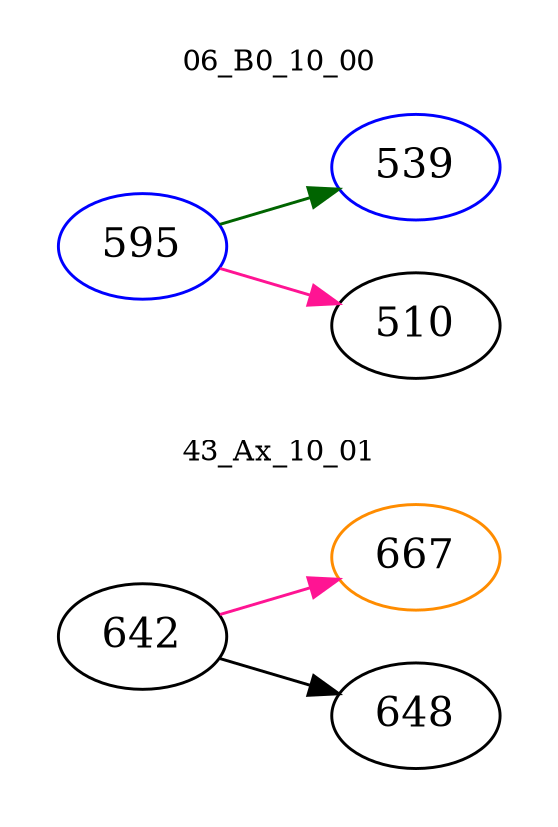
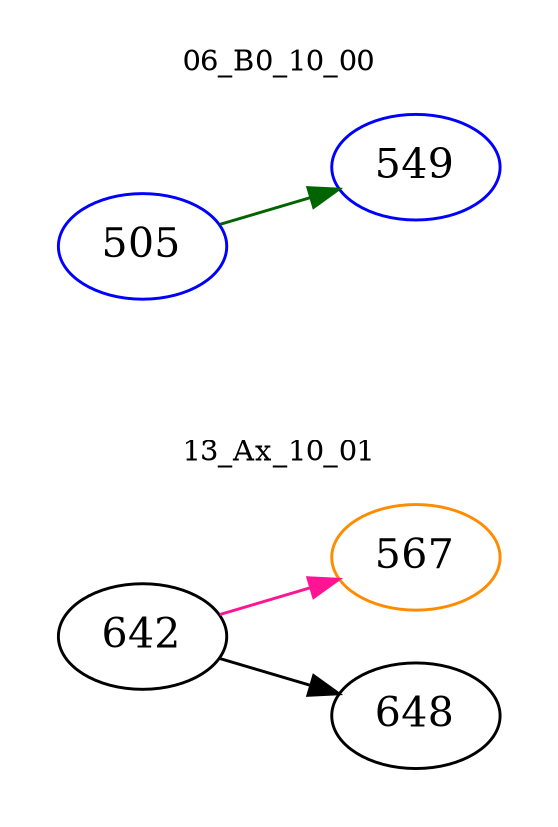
(416, 167) -> (416, 167)
(143, 246) -> (143, 246)
(416, 326) -> none
(279, 453) -> (279, 453)
(416, 557) -> (416, 557)
